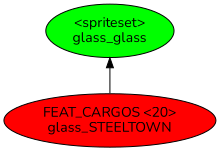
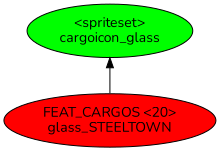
(110, 31) -> (110, 31)
